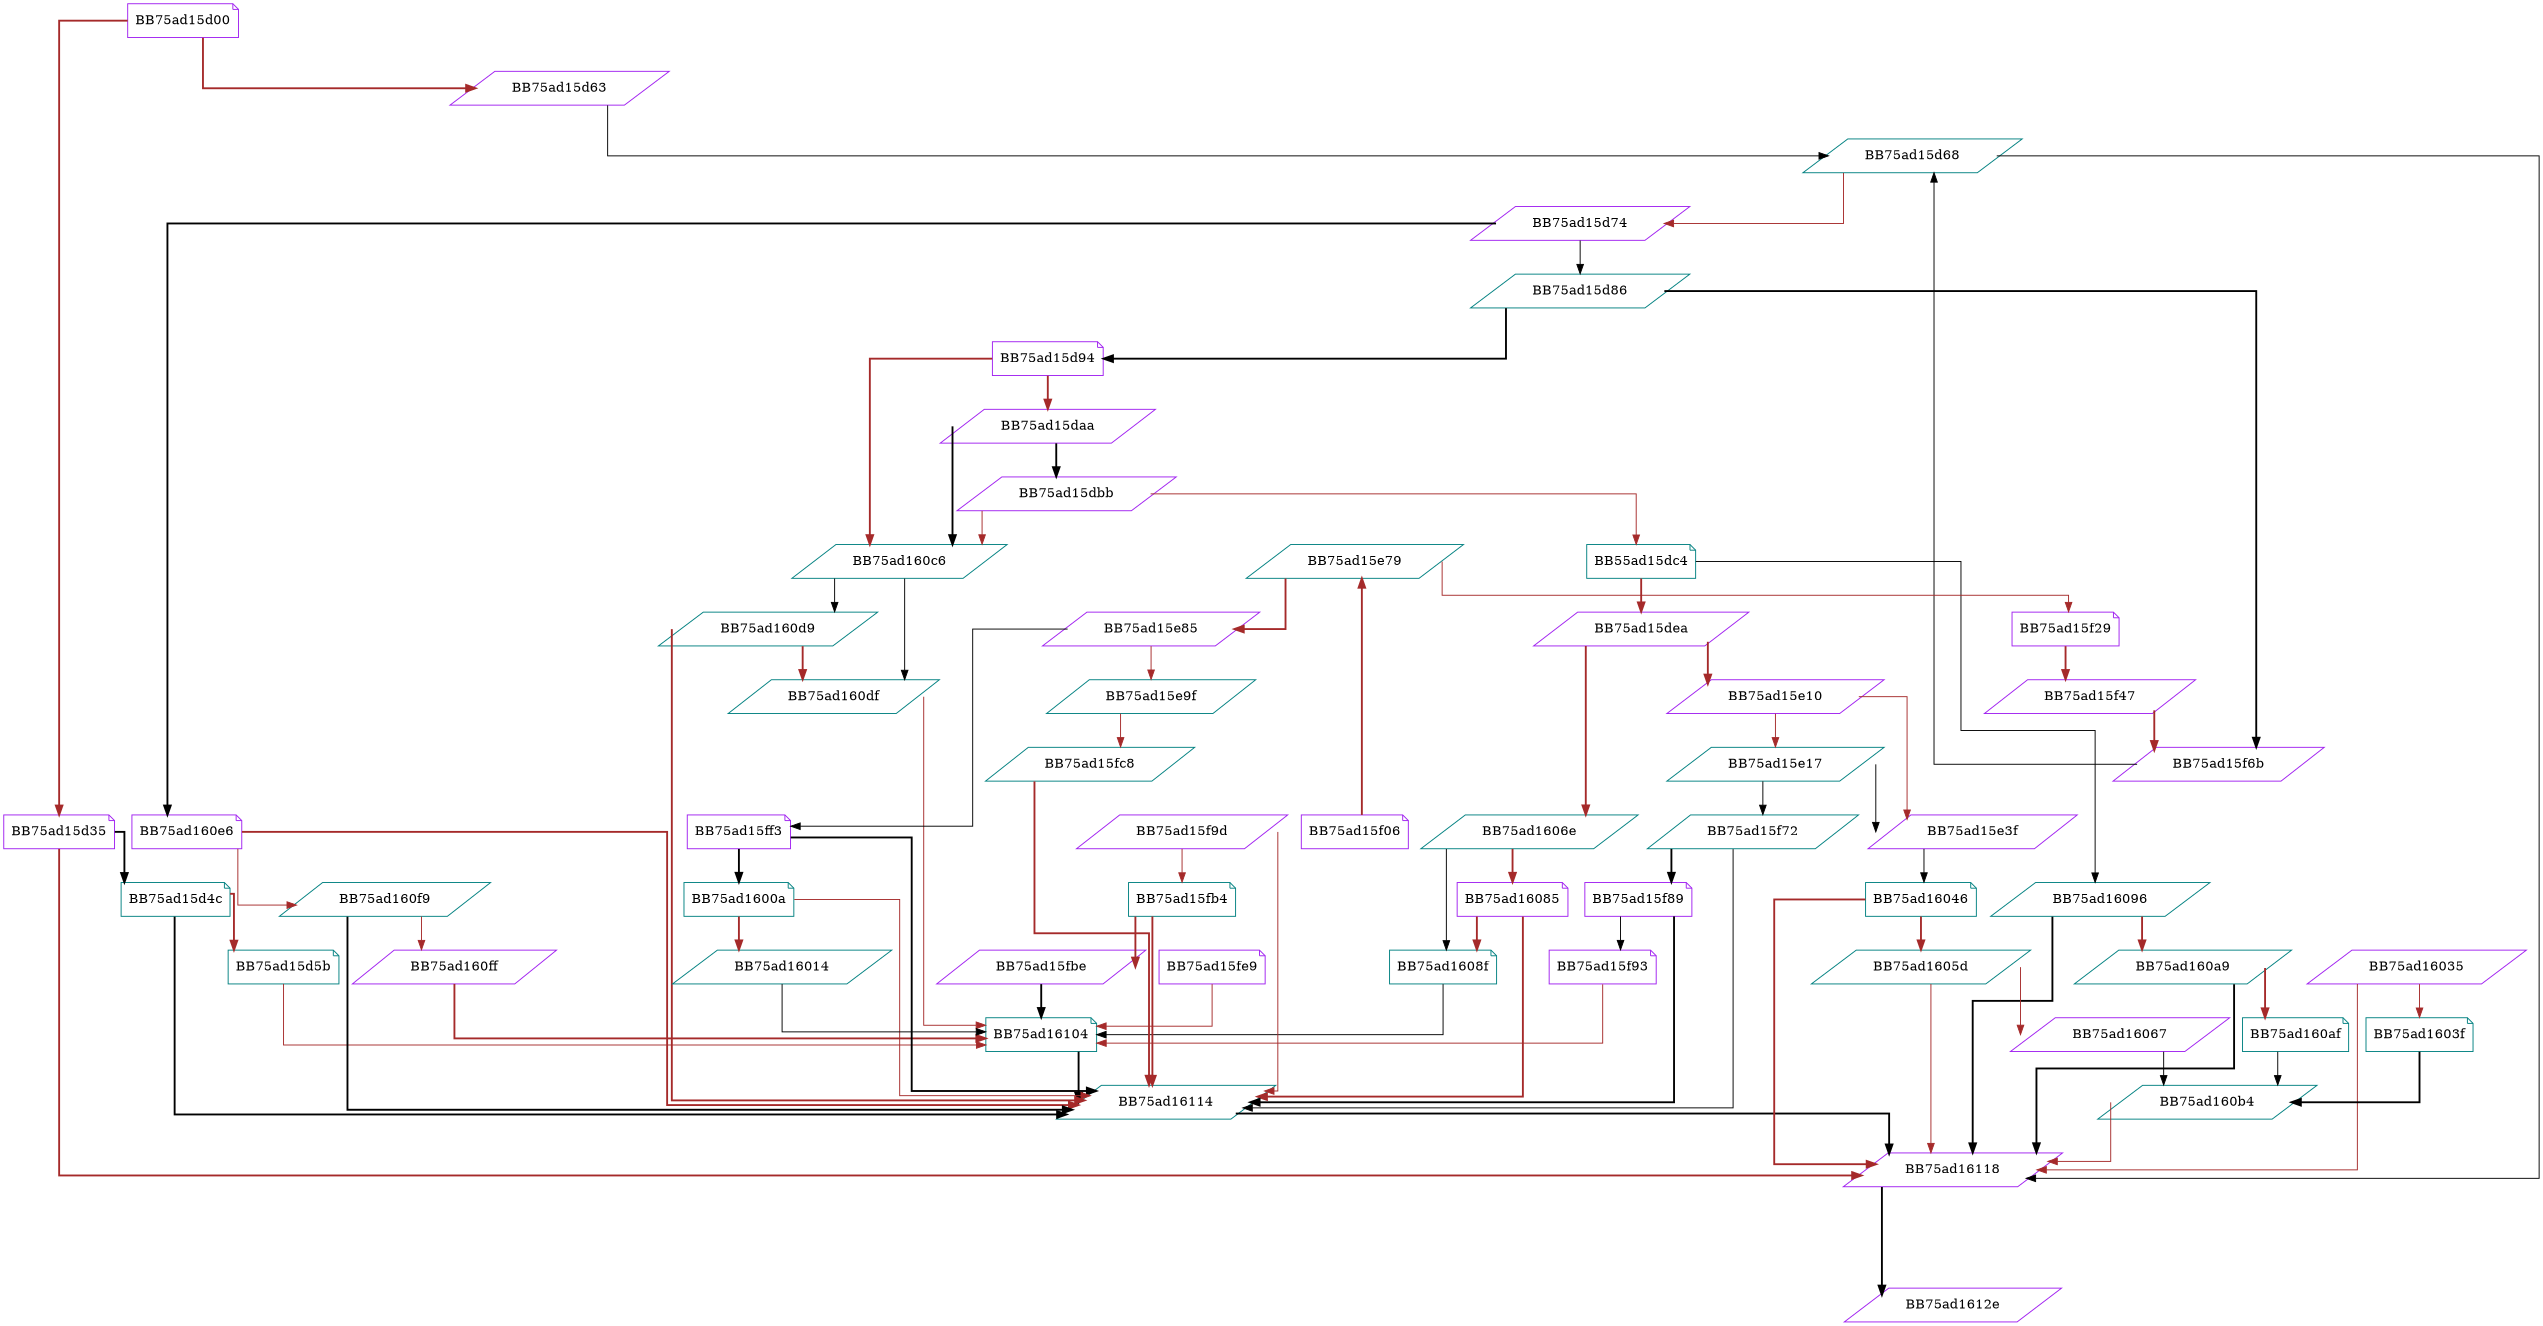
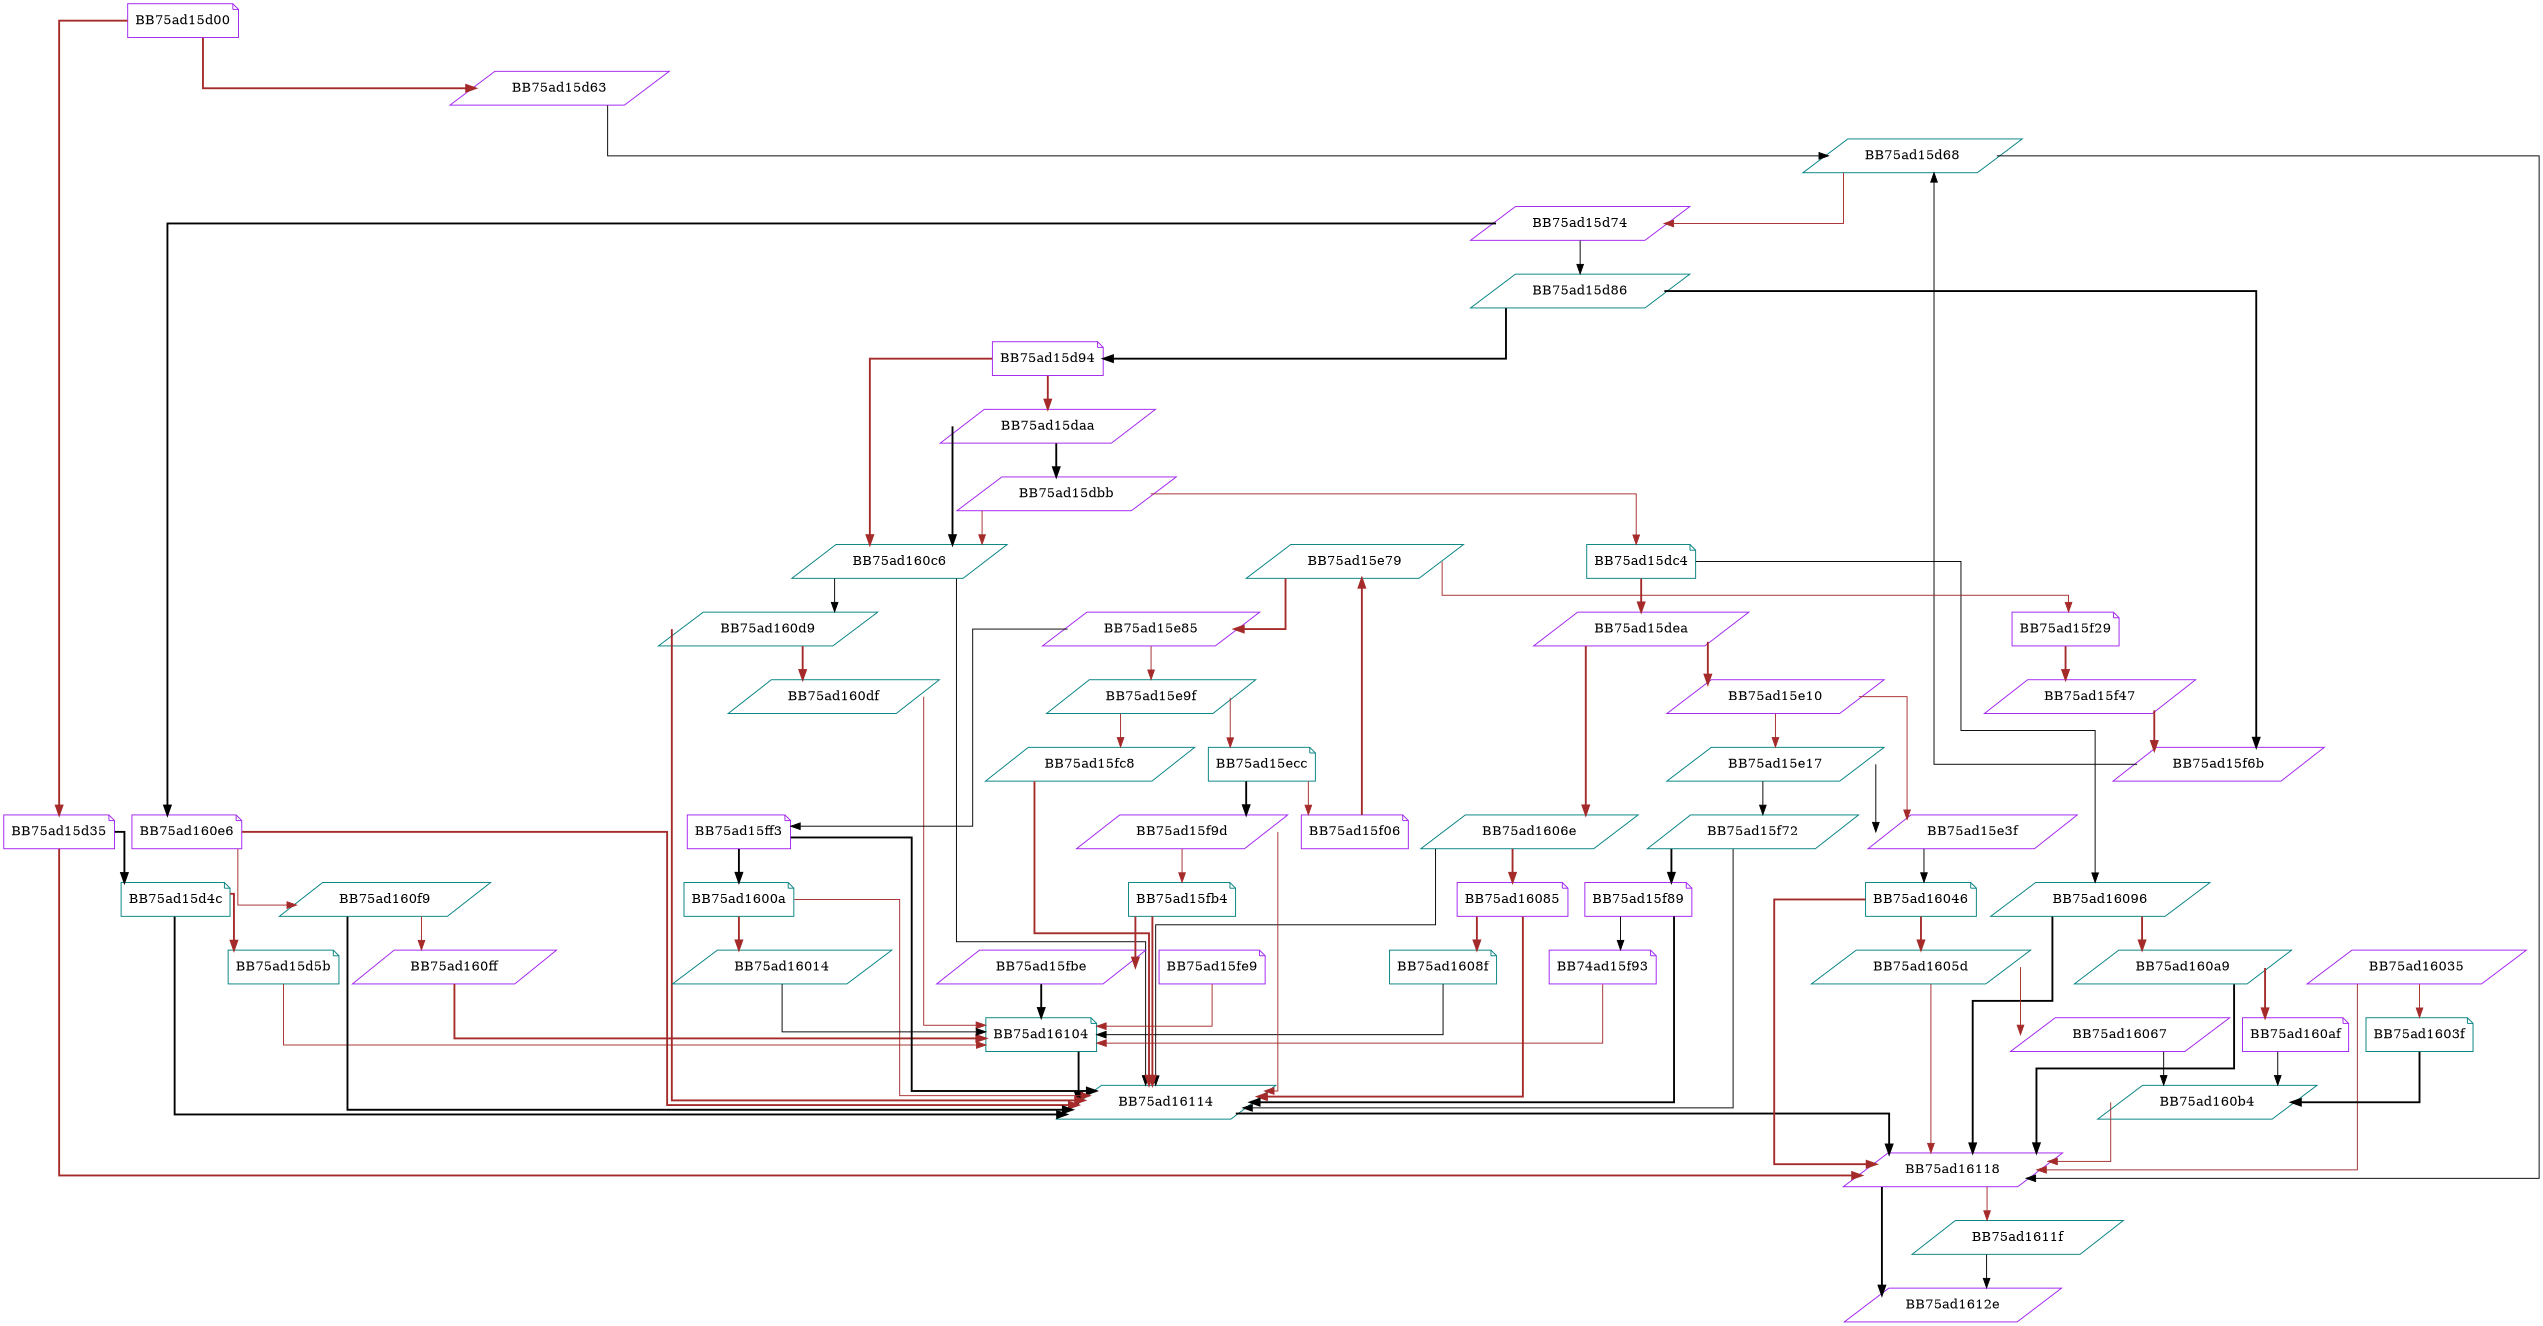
(1641, 561) -> (1641, 561)
(905, 624) -> (956, 922)
none -> (1262, 764)
(1446, 895) -> (1258, 925)
(1603, 967) -> (1603, 967)
(2296, 1035) -> (2296, 1035)
none -> (2018, 1237)
